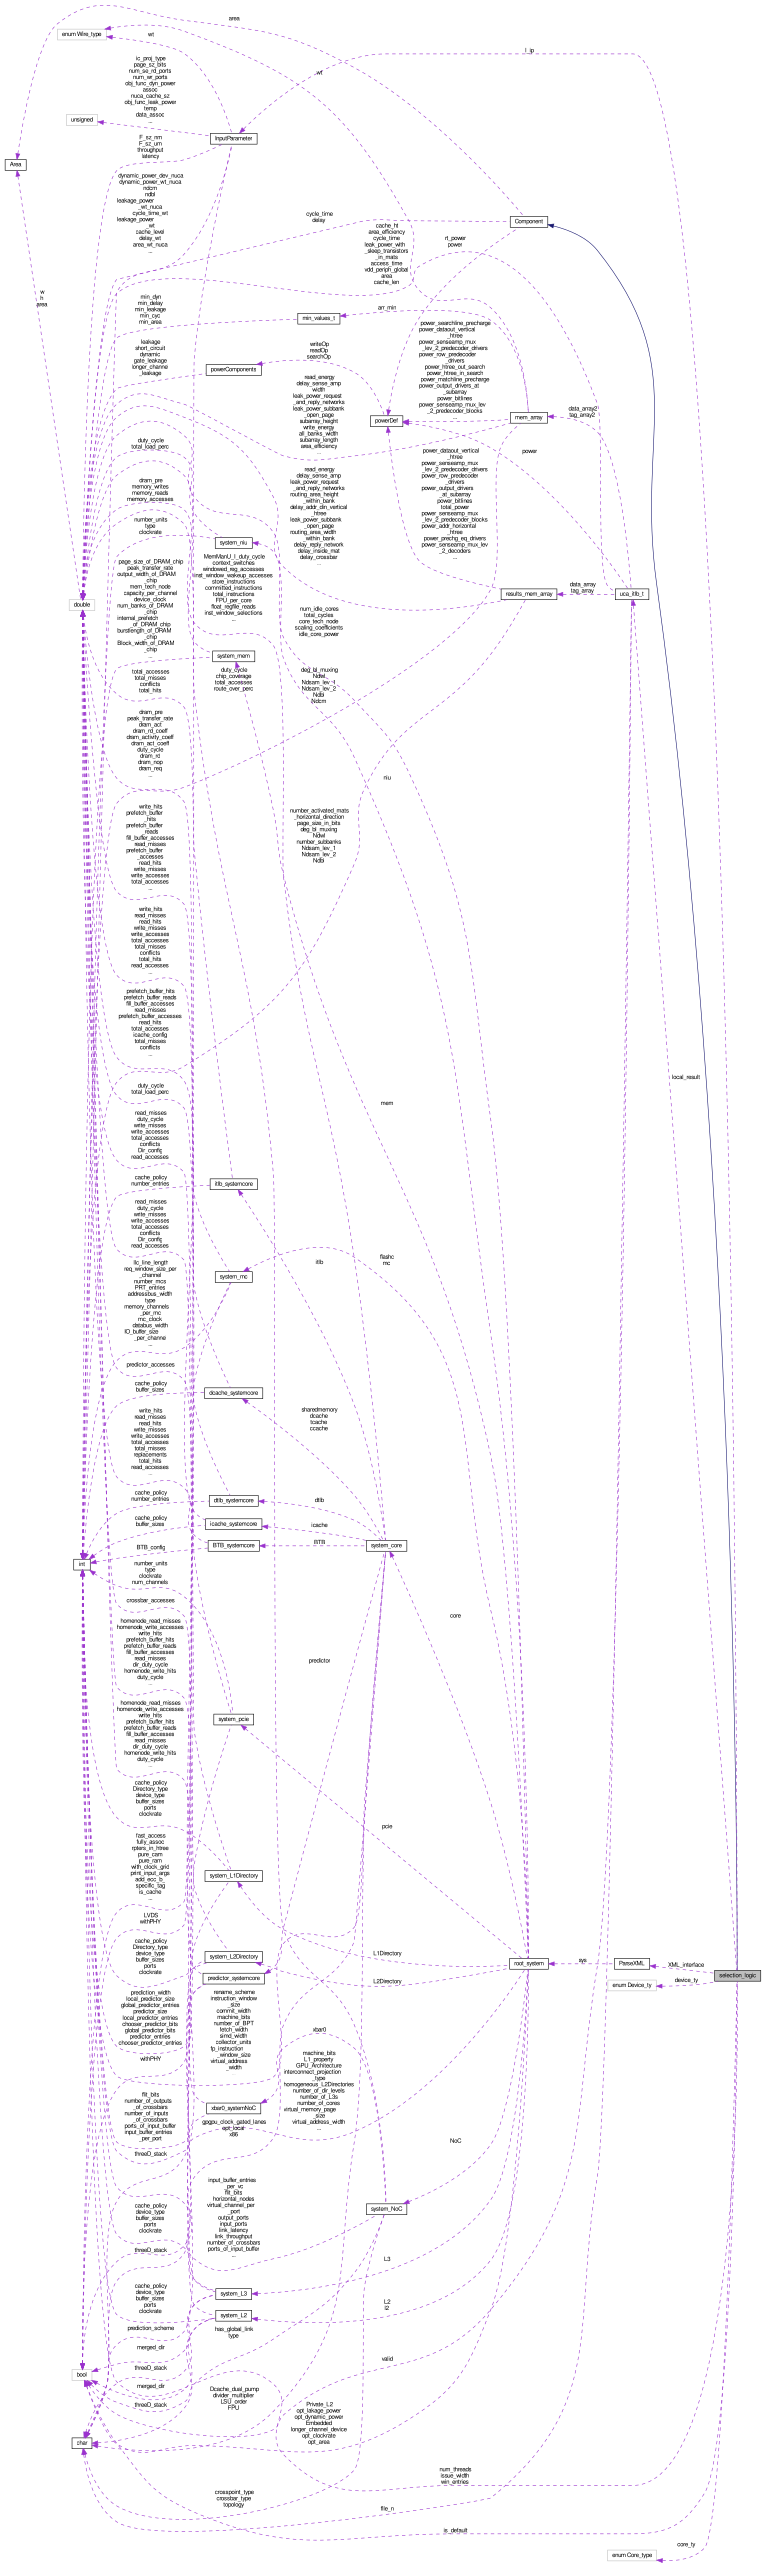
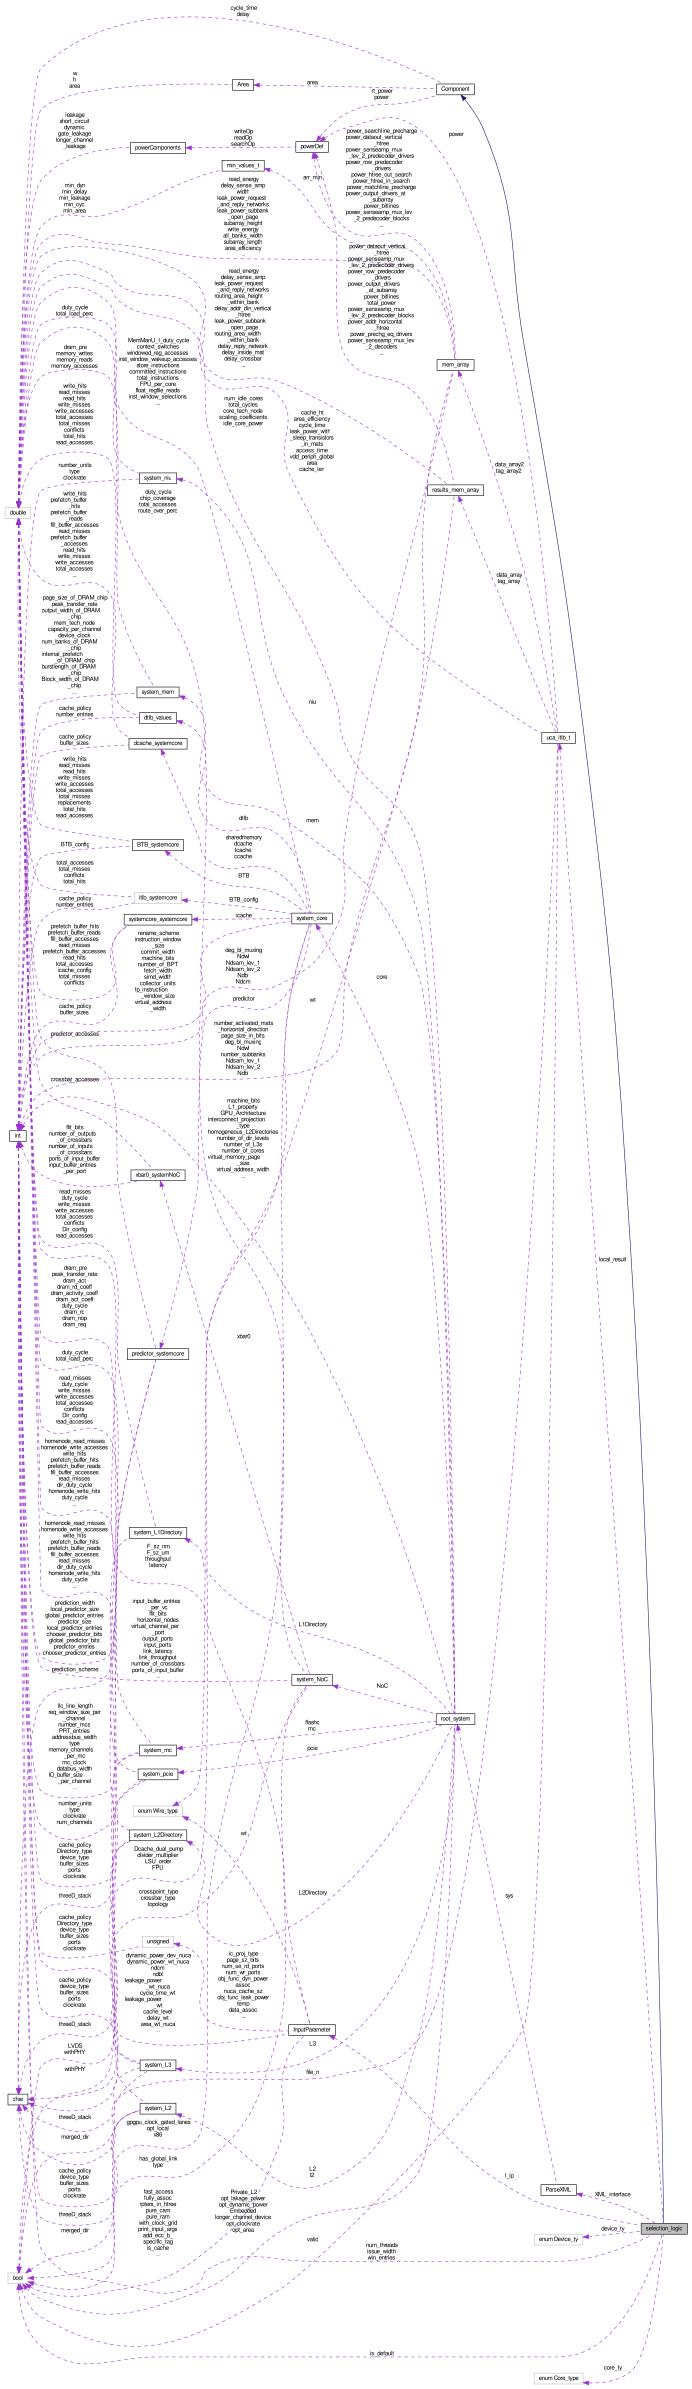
(49, 388) -> (32, 163)
(234, 1184) -> (158, 898)
(319, 1263) -> (243, 900)
(234, 1501) -> (158, 718)
(234, 1524) -> (158, 920)
(96, 1764) -> (25, 1602)
